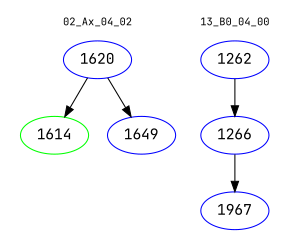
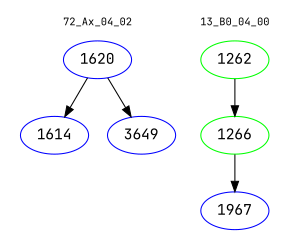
(98, 23) -> (98, 23)
(235, 60) -> (235, 60)
(55, 135) -> (55, 135)
(142, 135) -> (142, 135)
(235, 135) -> (235, 135)
